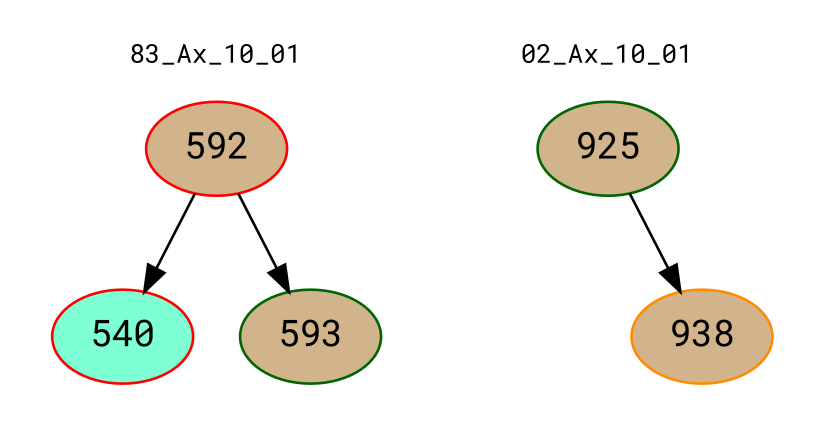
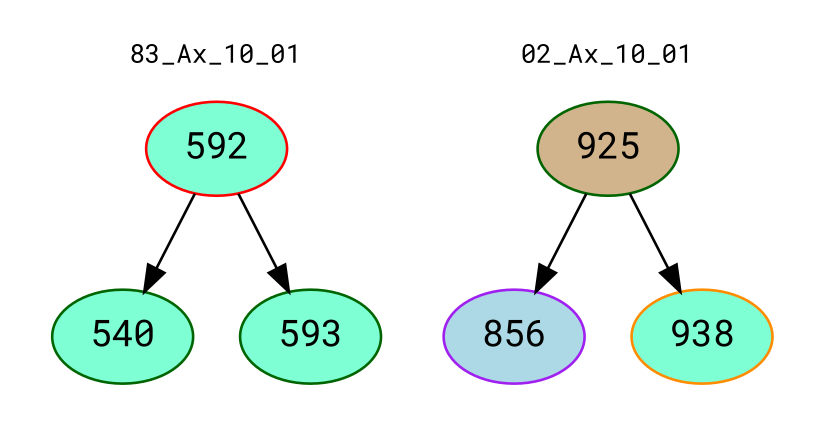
(217, 149) -> (217, 149)
(123, 337) -> (123, 337)
(311, 337) -> (311, 337)
none -> (514, 337)
(702, 337) -> (702, 337)
